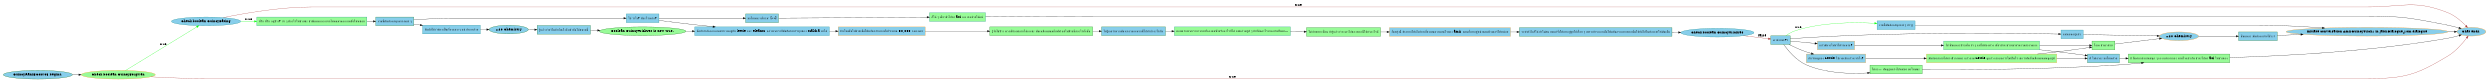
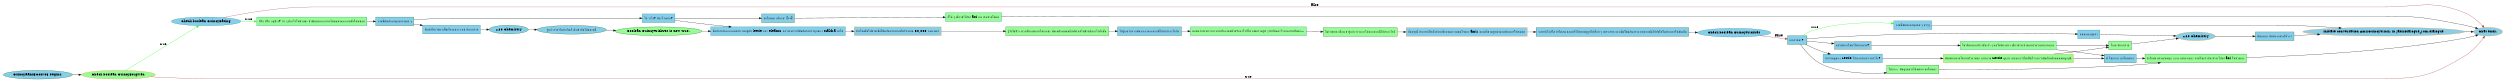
(1298, 5) -> (1315, 5)
(564, 30) -> (572, 30)
(1836, 58) -> (1853, 58)
